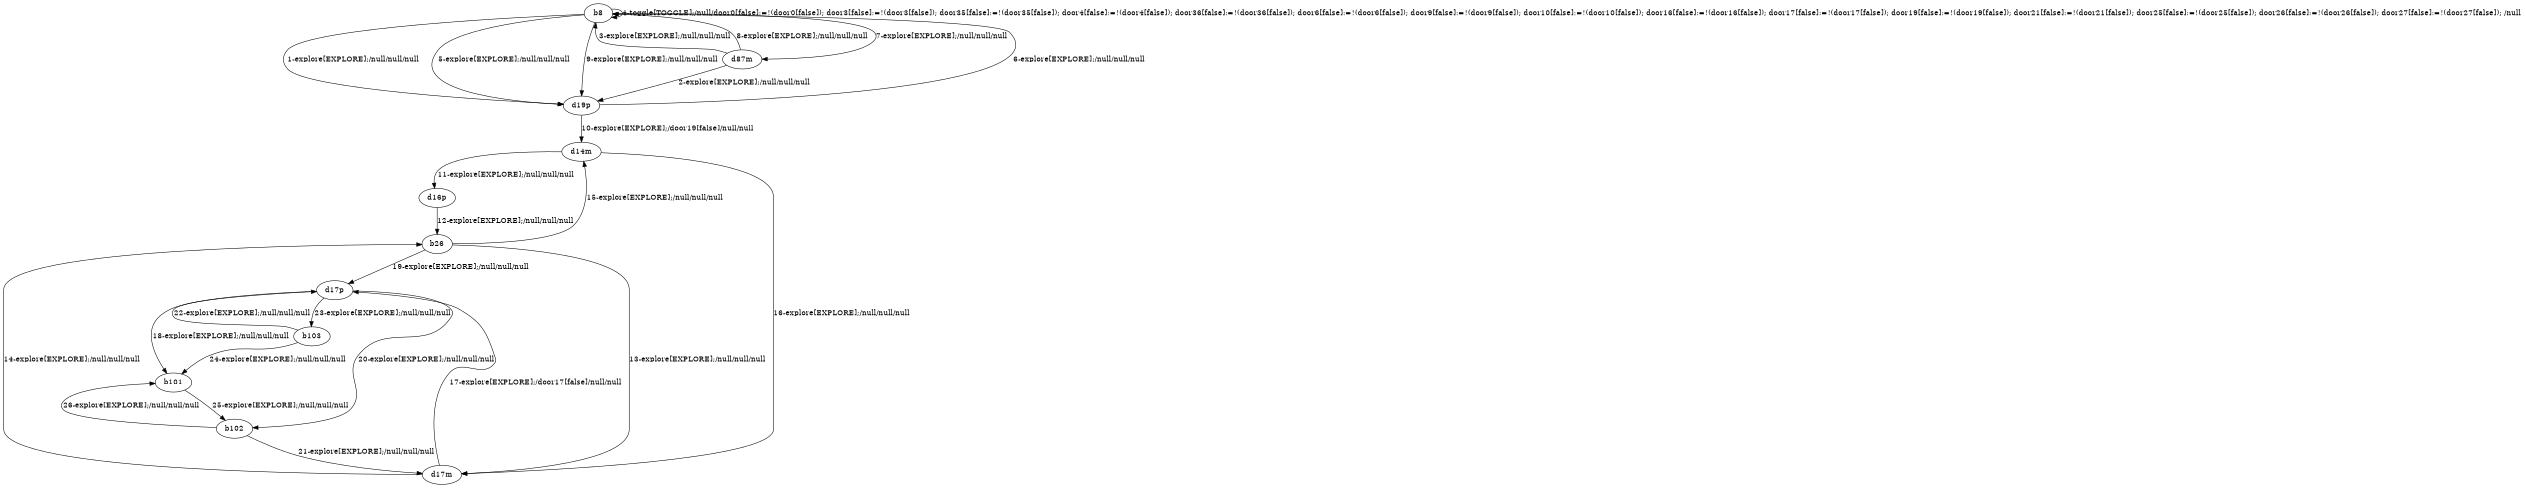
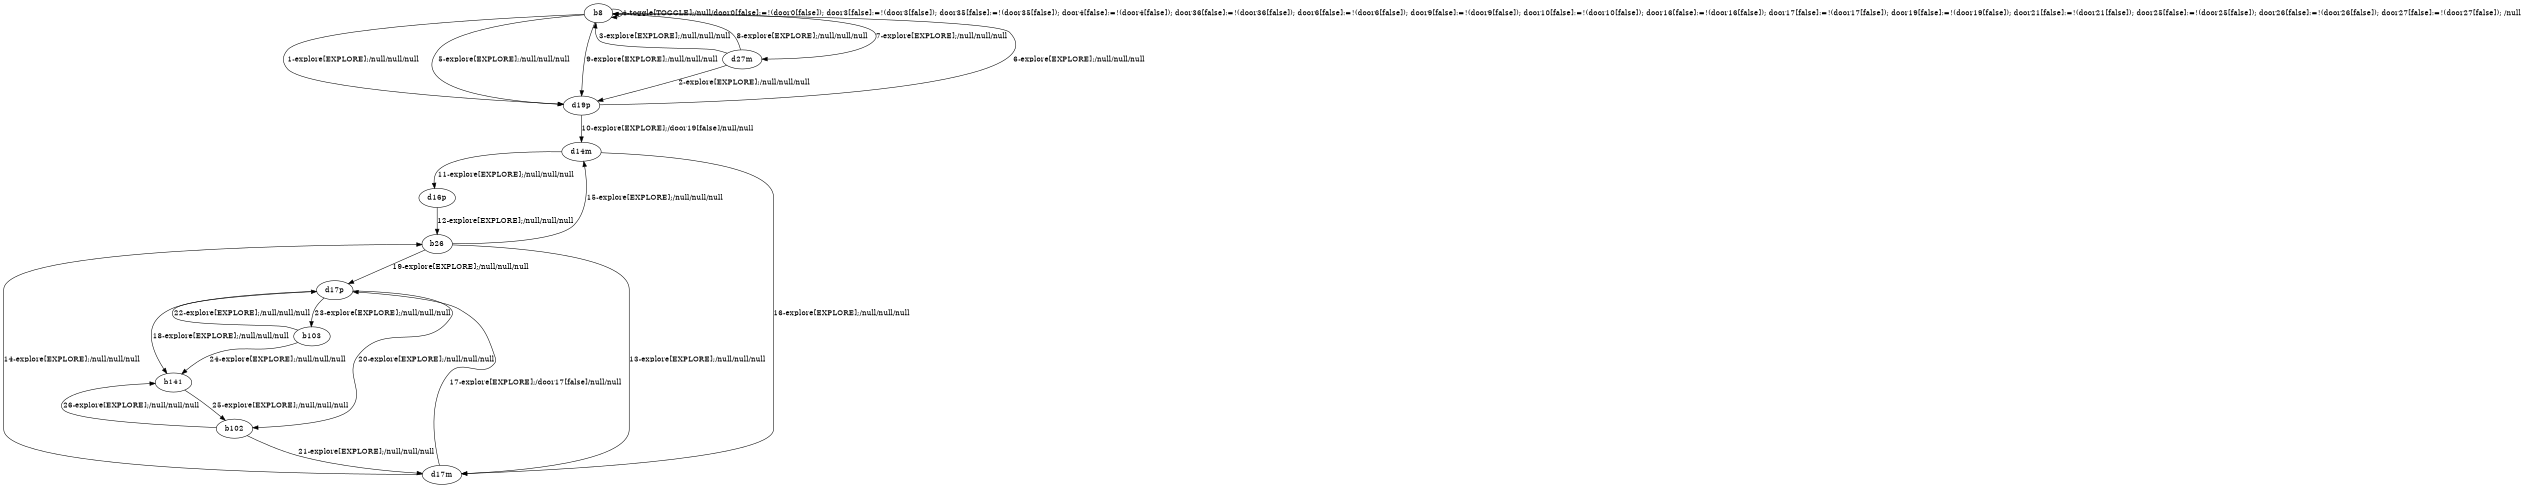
(742, 59) -> (742, 59)
(173, 383) -> (173, 383)
